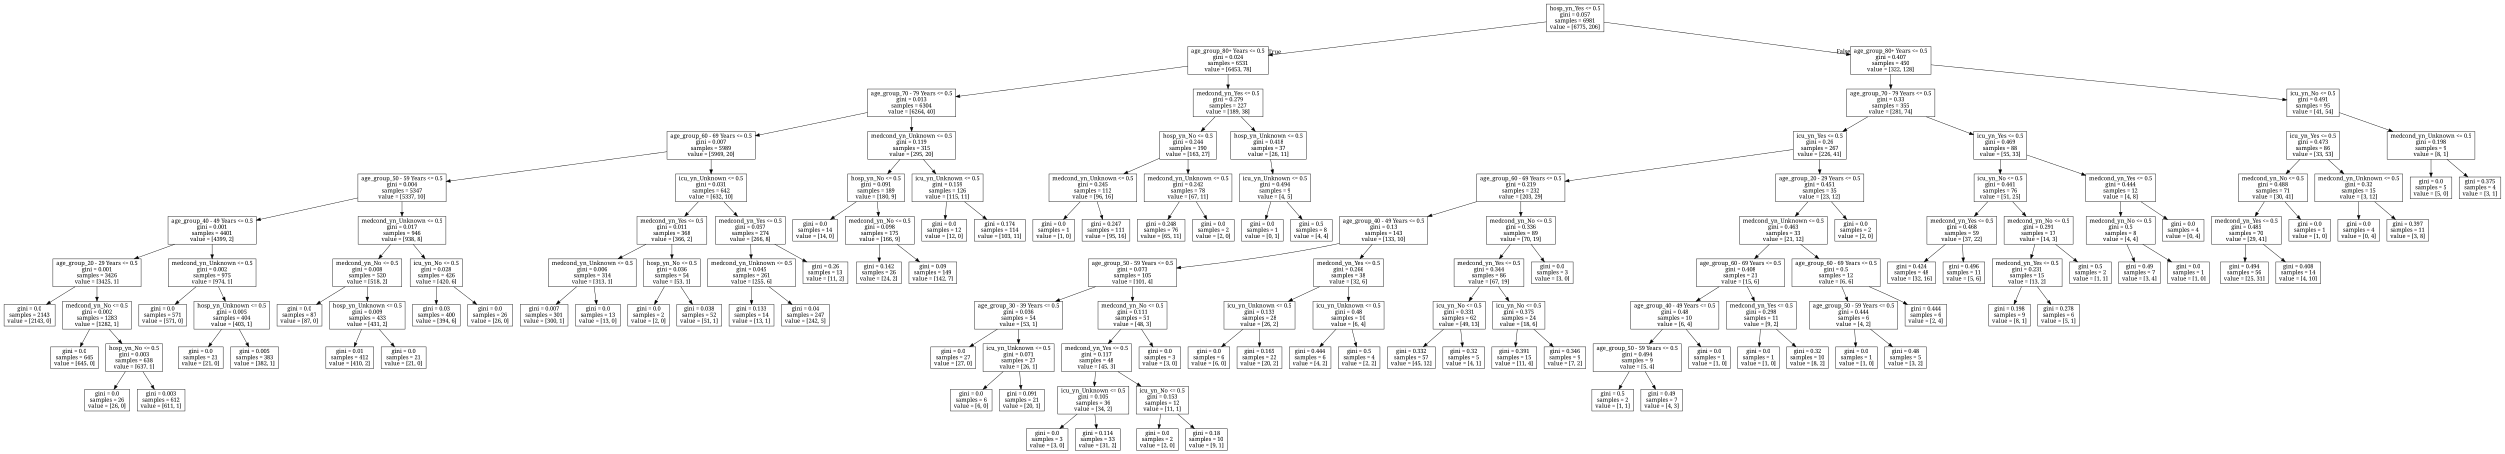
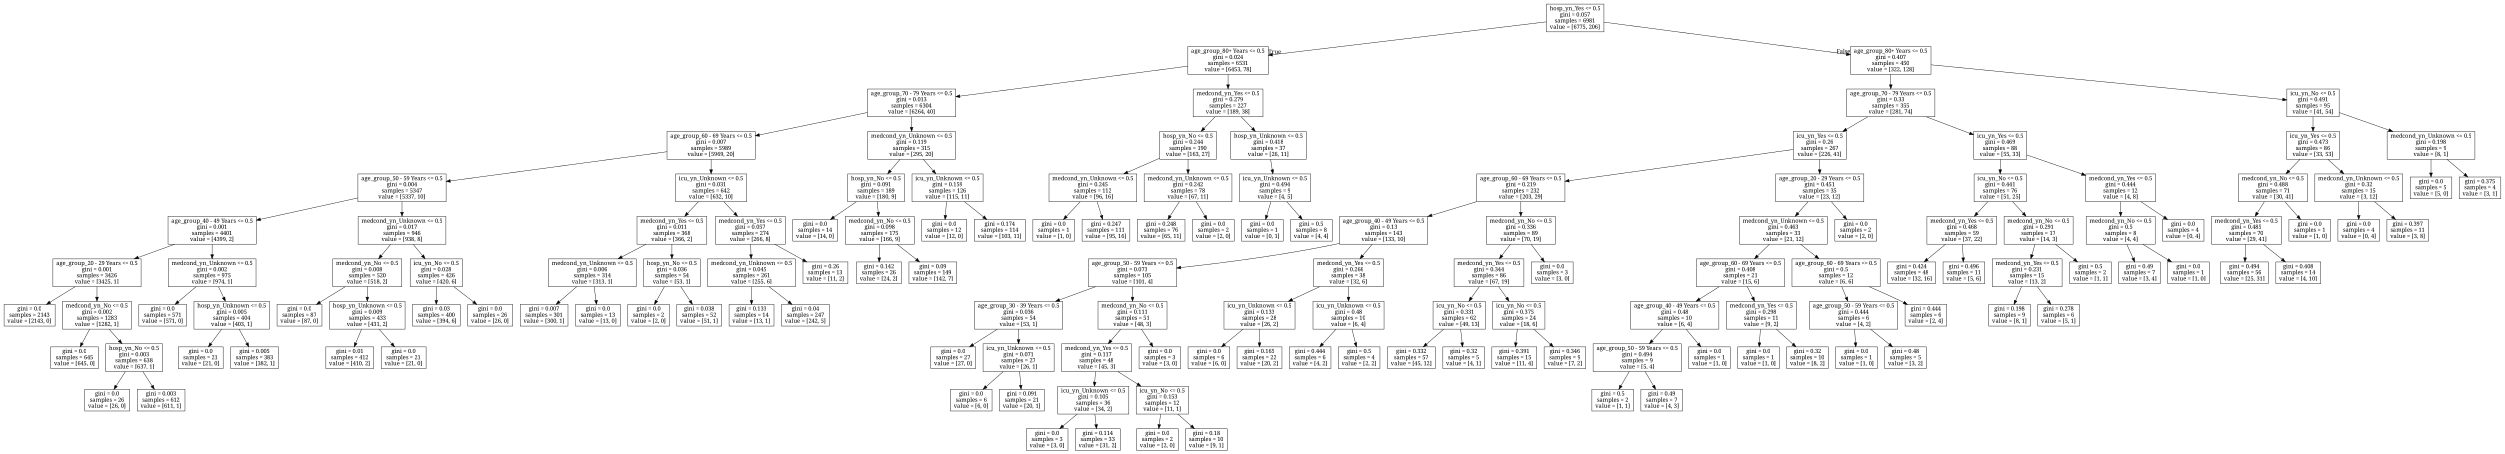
none -> (2313, 122)
